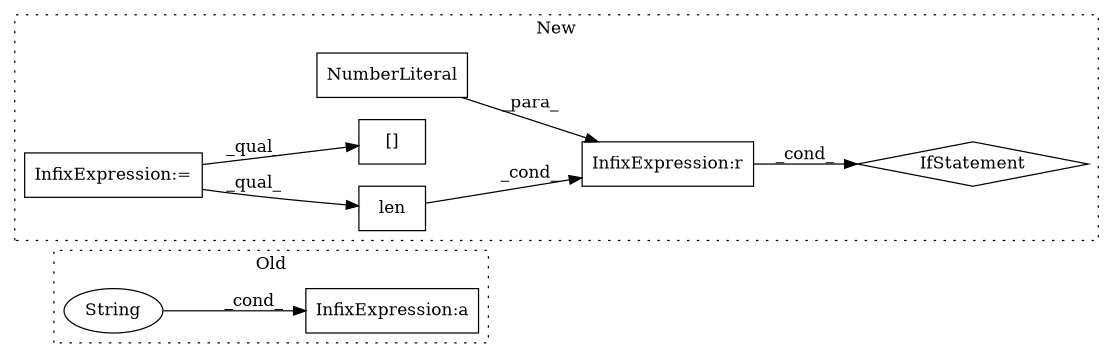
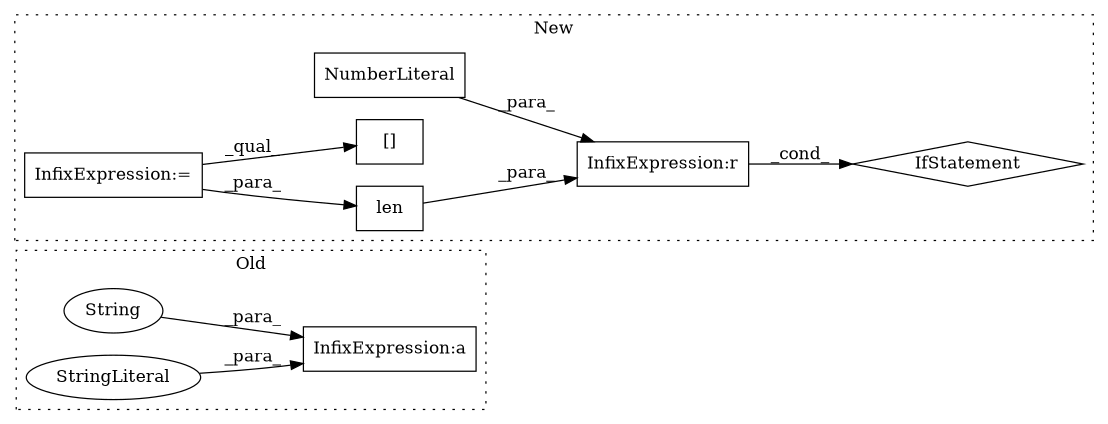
(530, 173) -> (527, 173)
(254, 183) -> (253, 183)
(254, 302) -> (253, 318)
none -> (113, 377)
